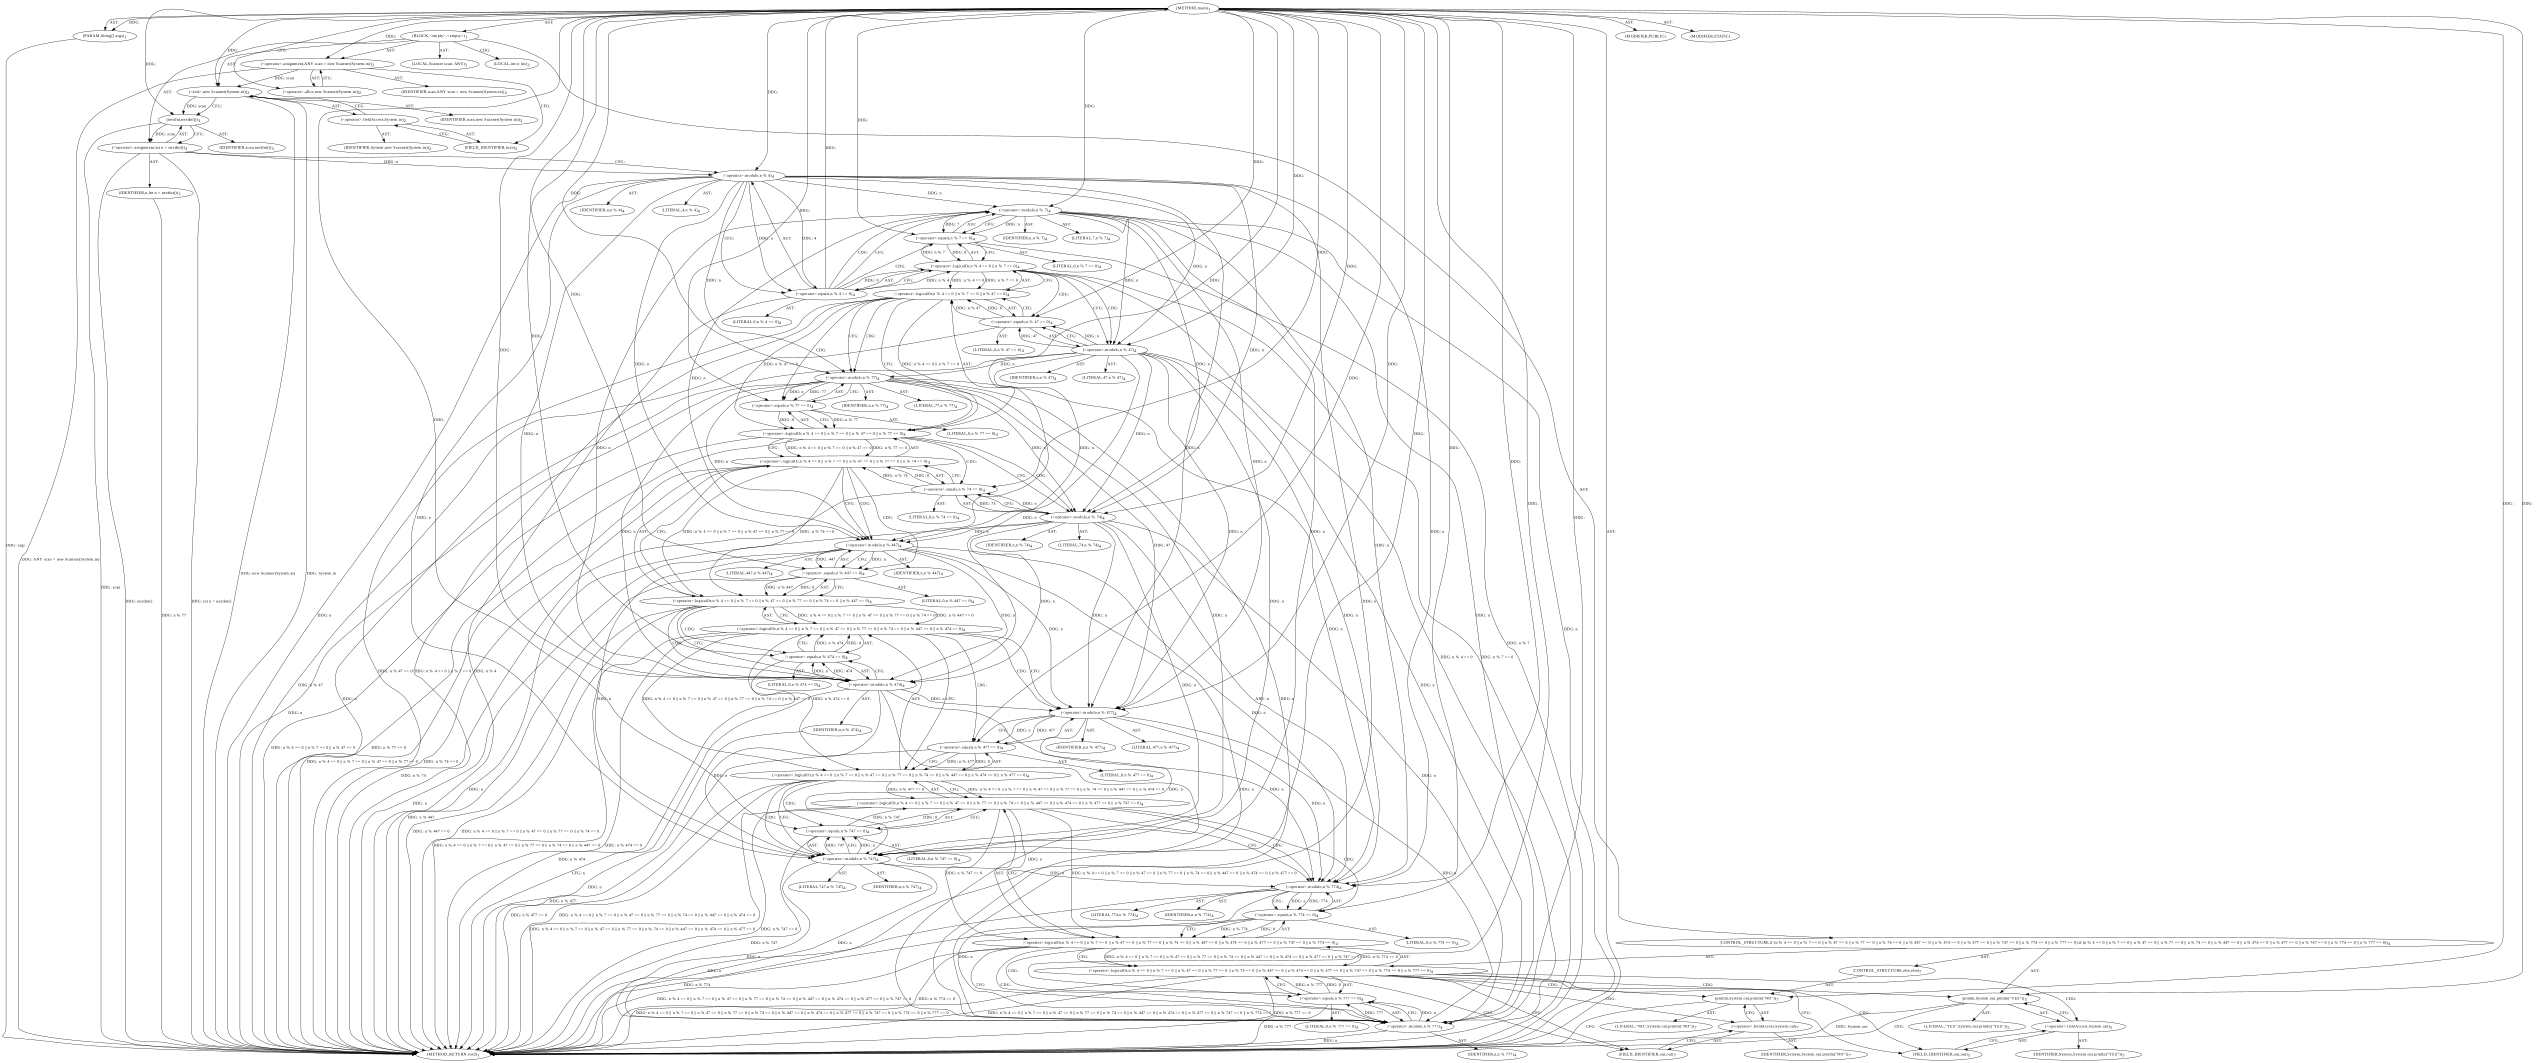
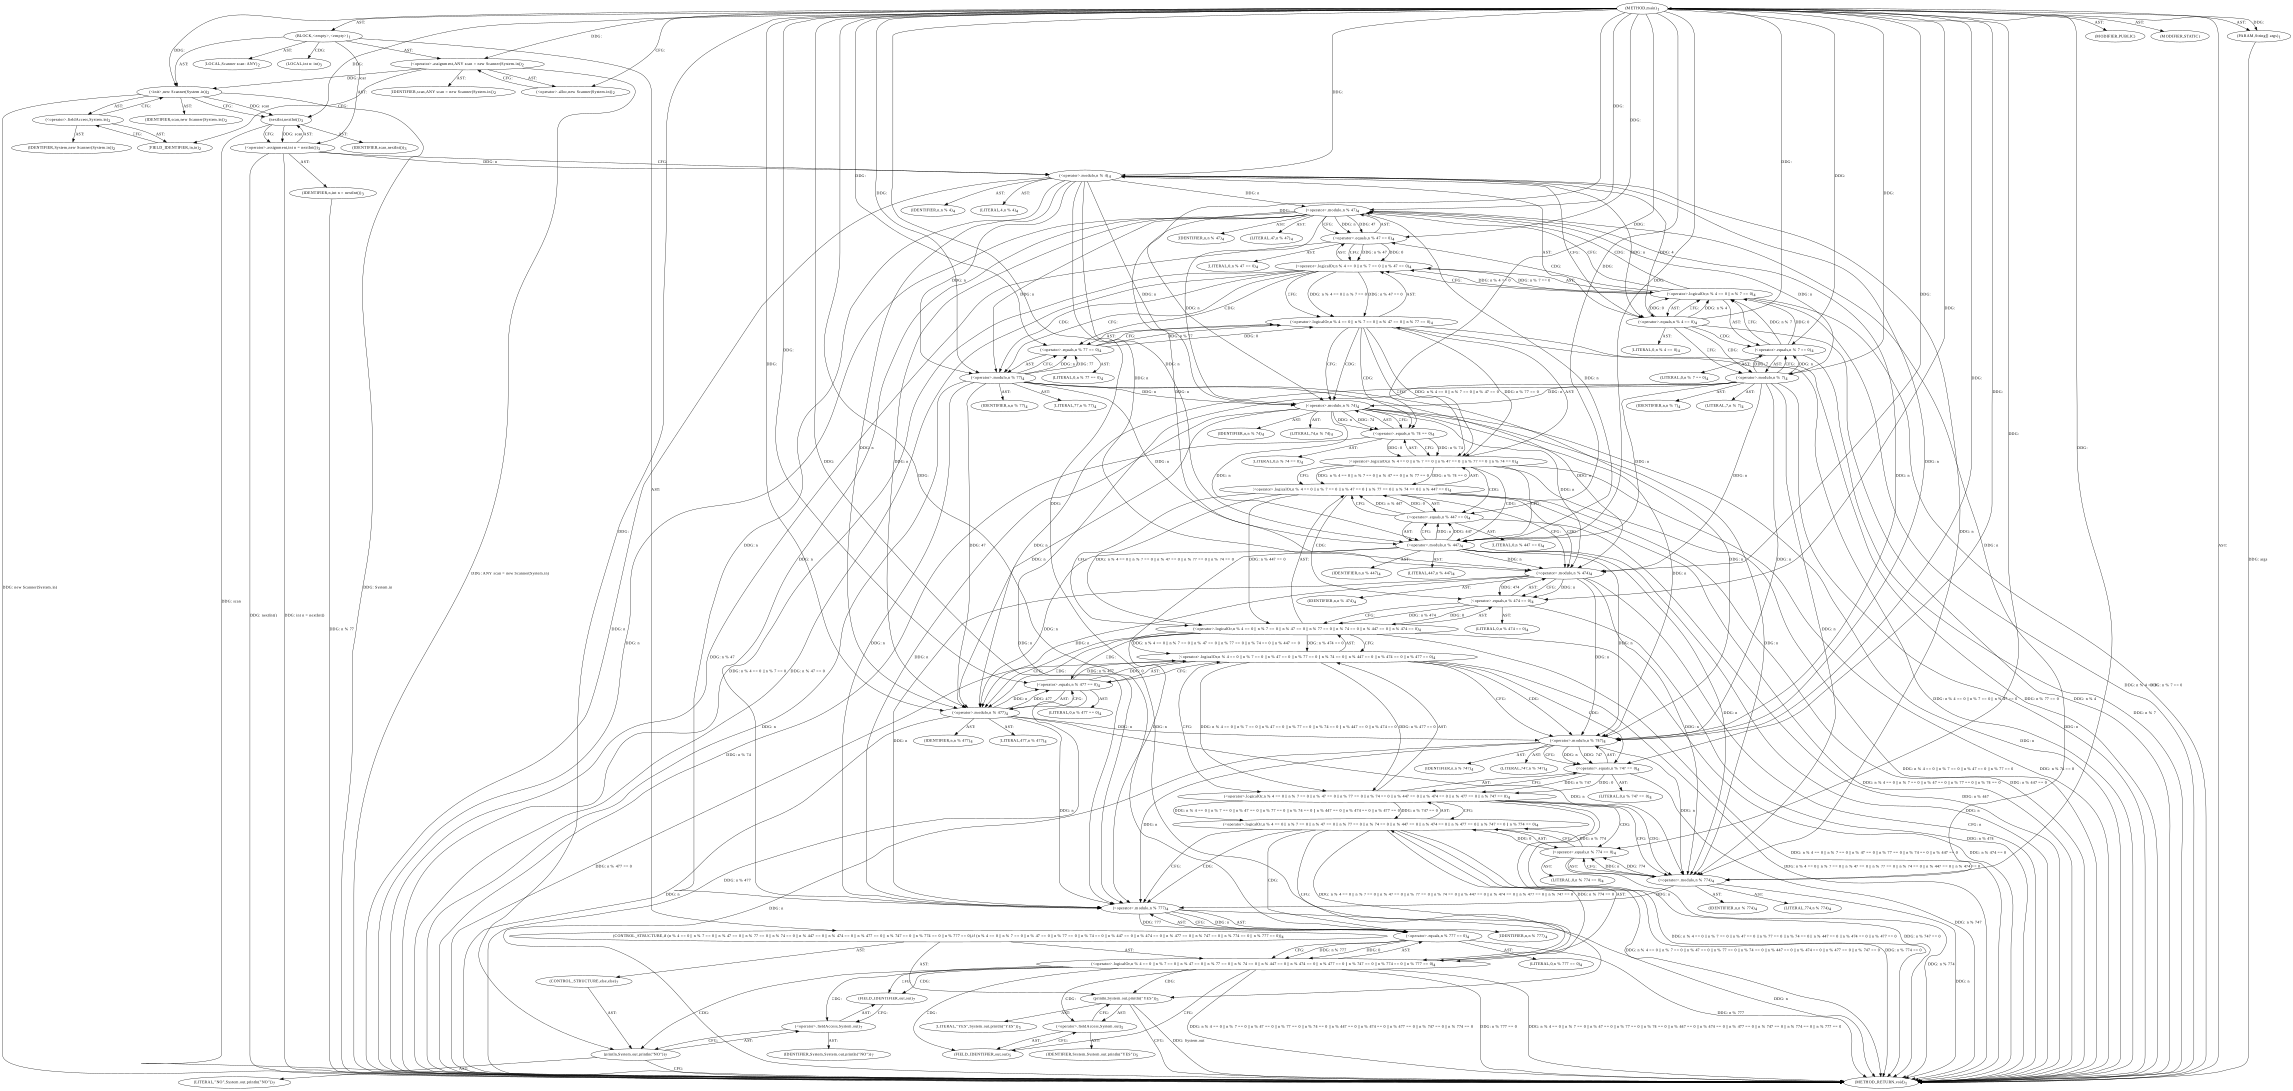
(885, 193) -> none
(1272, 501) -> none
(1262, 699) -> (1771, 643)
(603, 872) -> (465, 1061)
